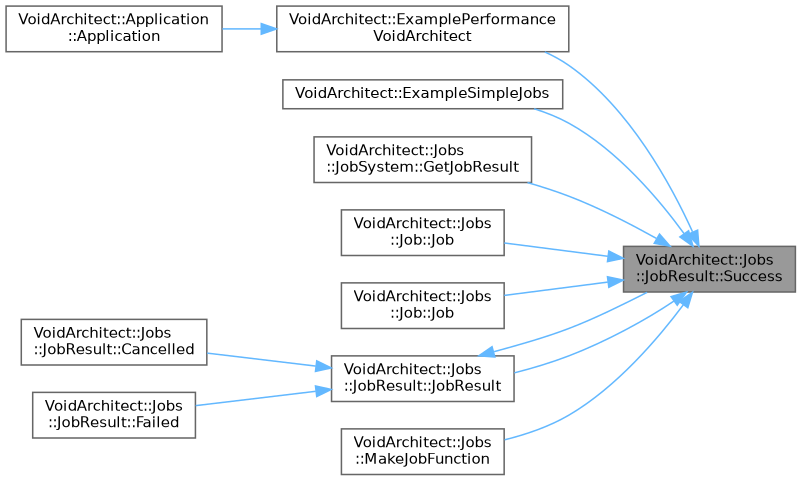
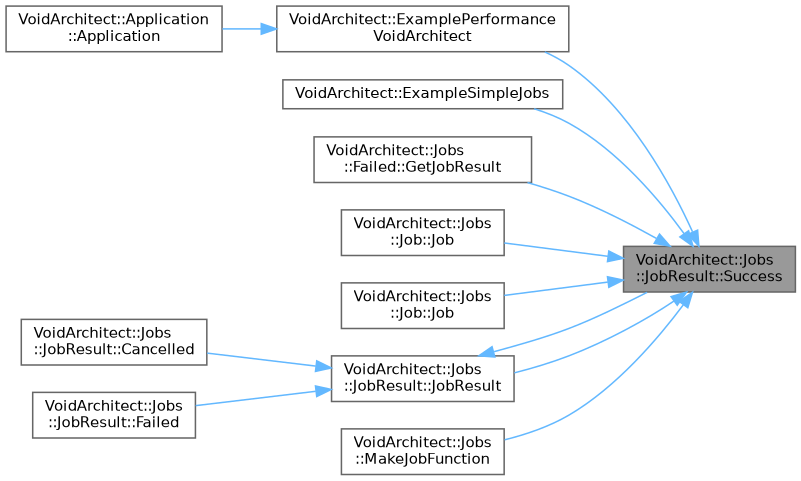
(423, 160) -> (423, 160)
